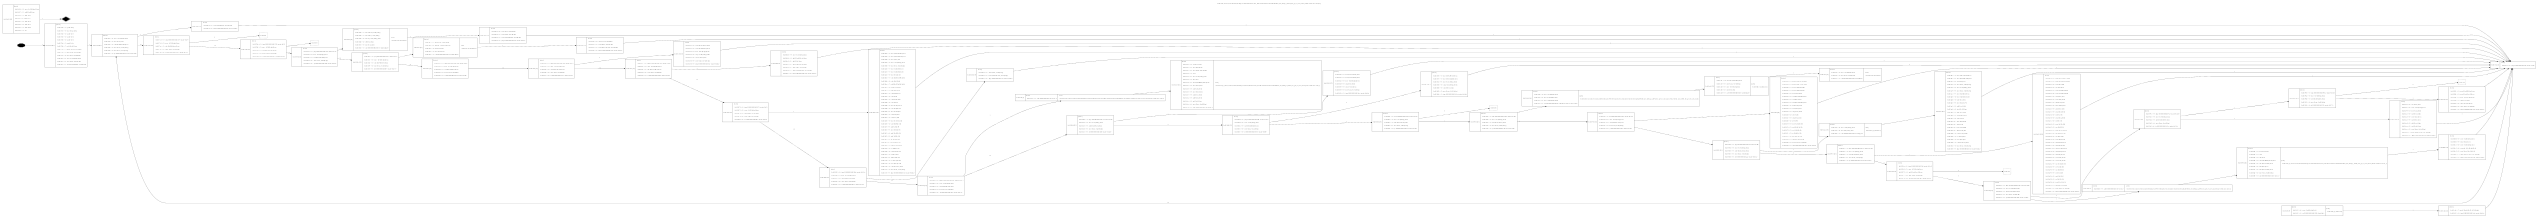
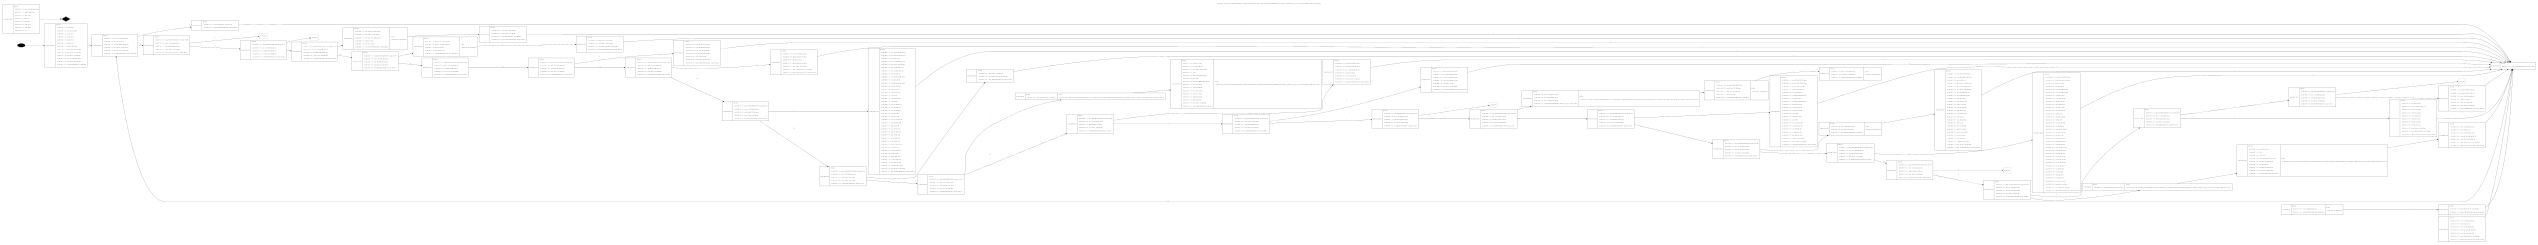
none -> (2462, 229)
